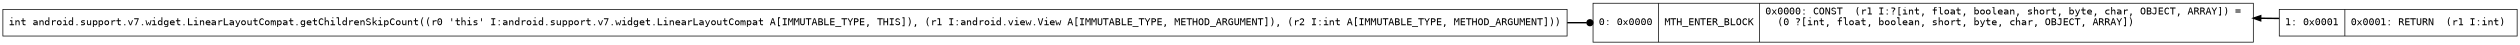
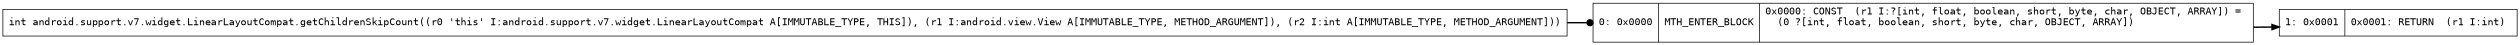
(2270, 18) -> (2263, 27)
